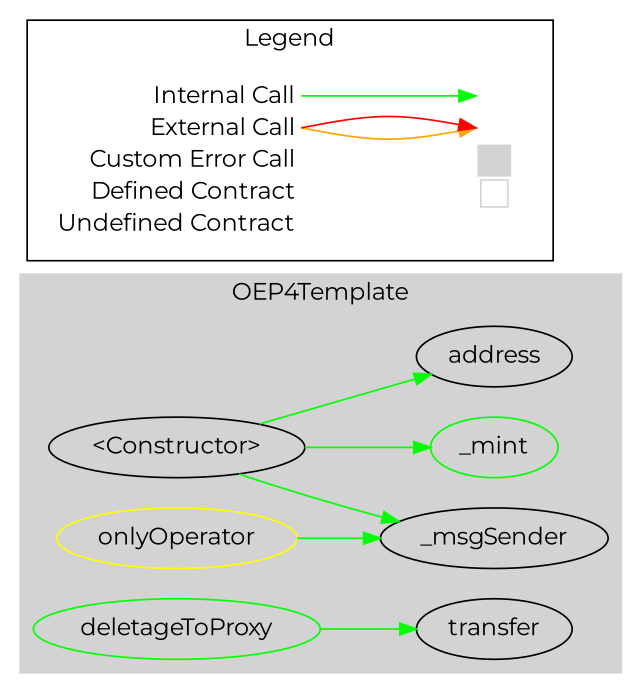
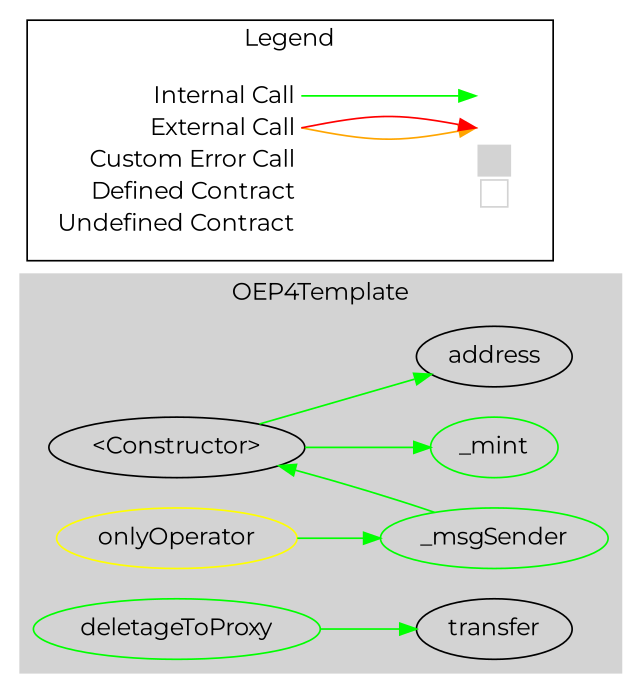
(310, 497) -> (365, 490)
(494, 538) -> (494, 538)
